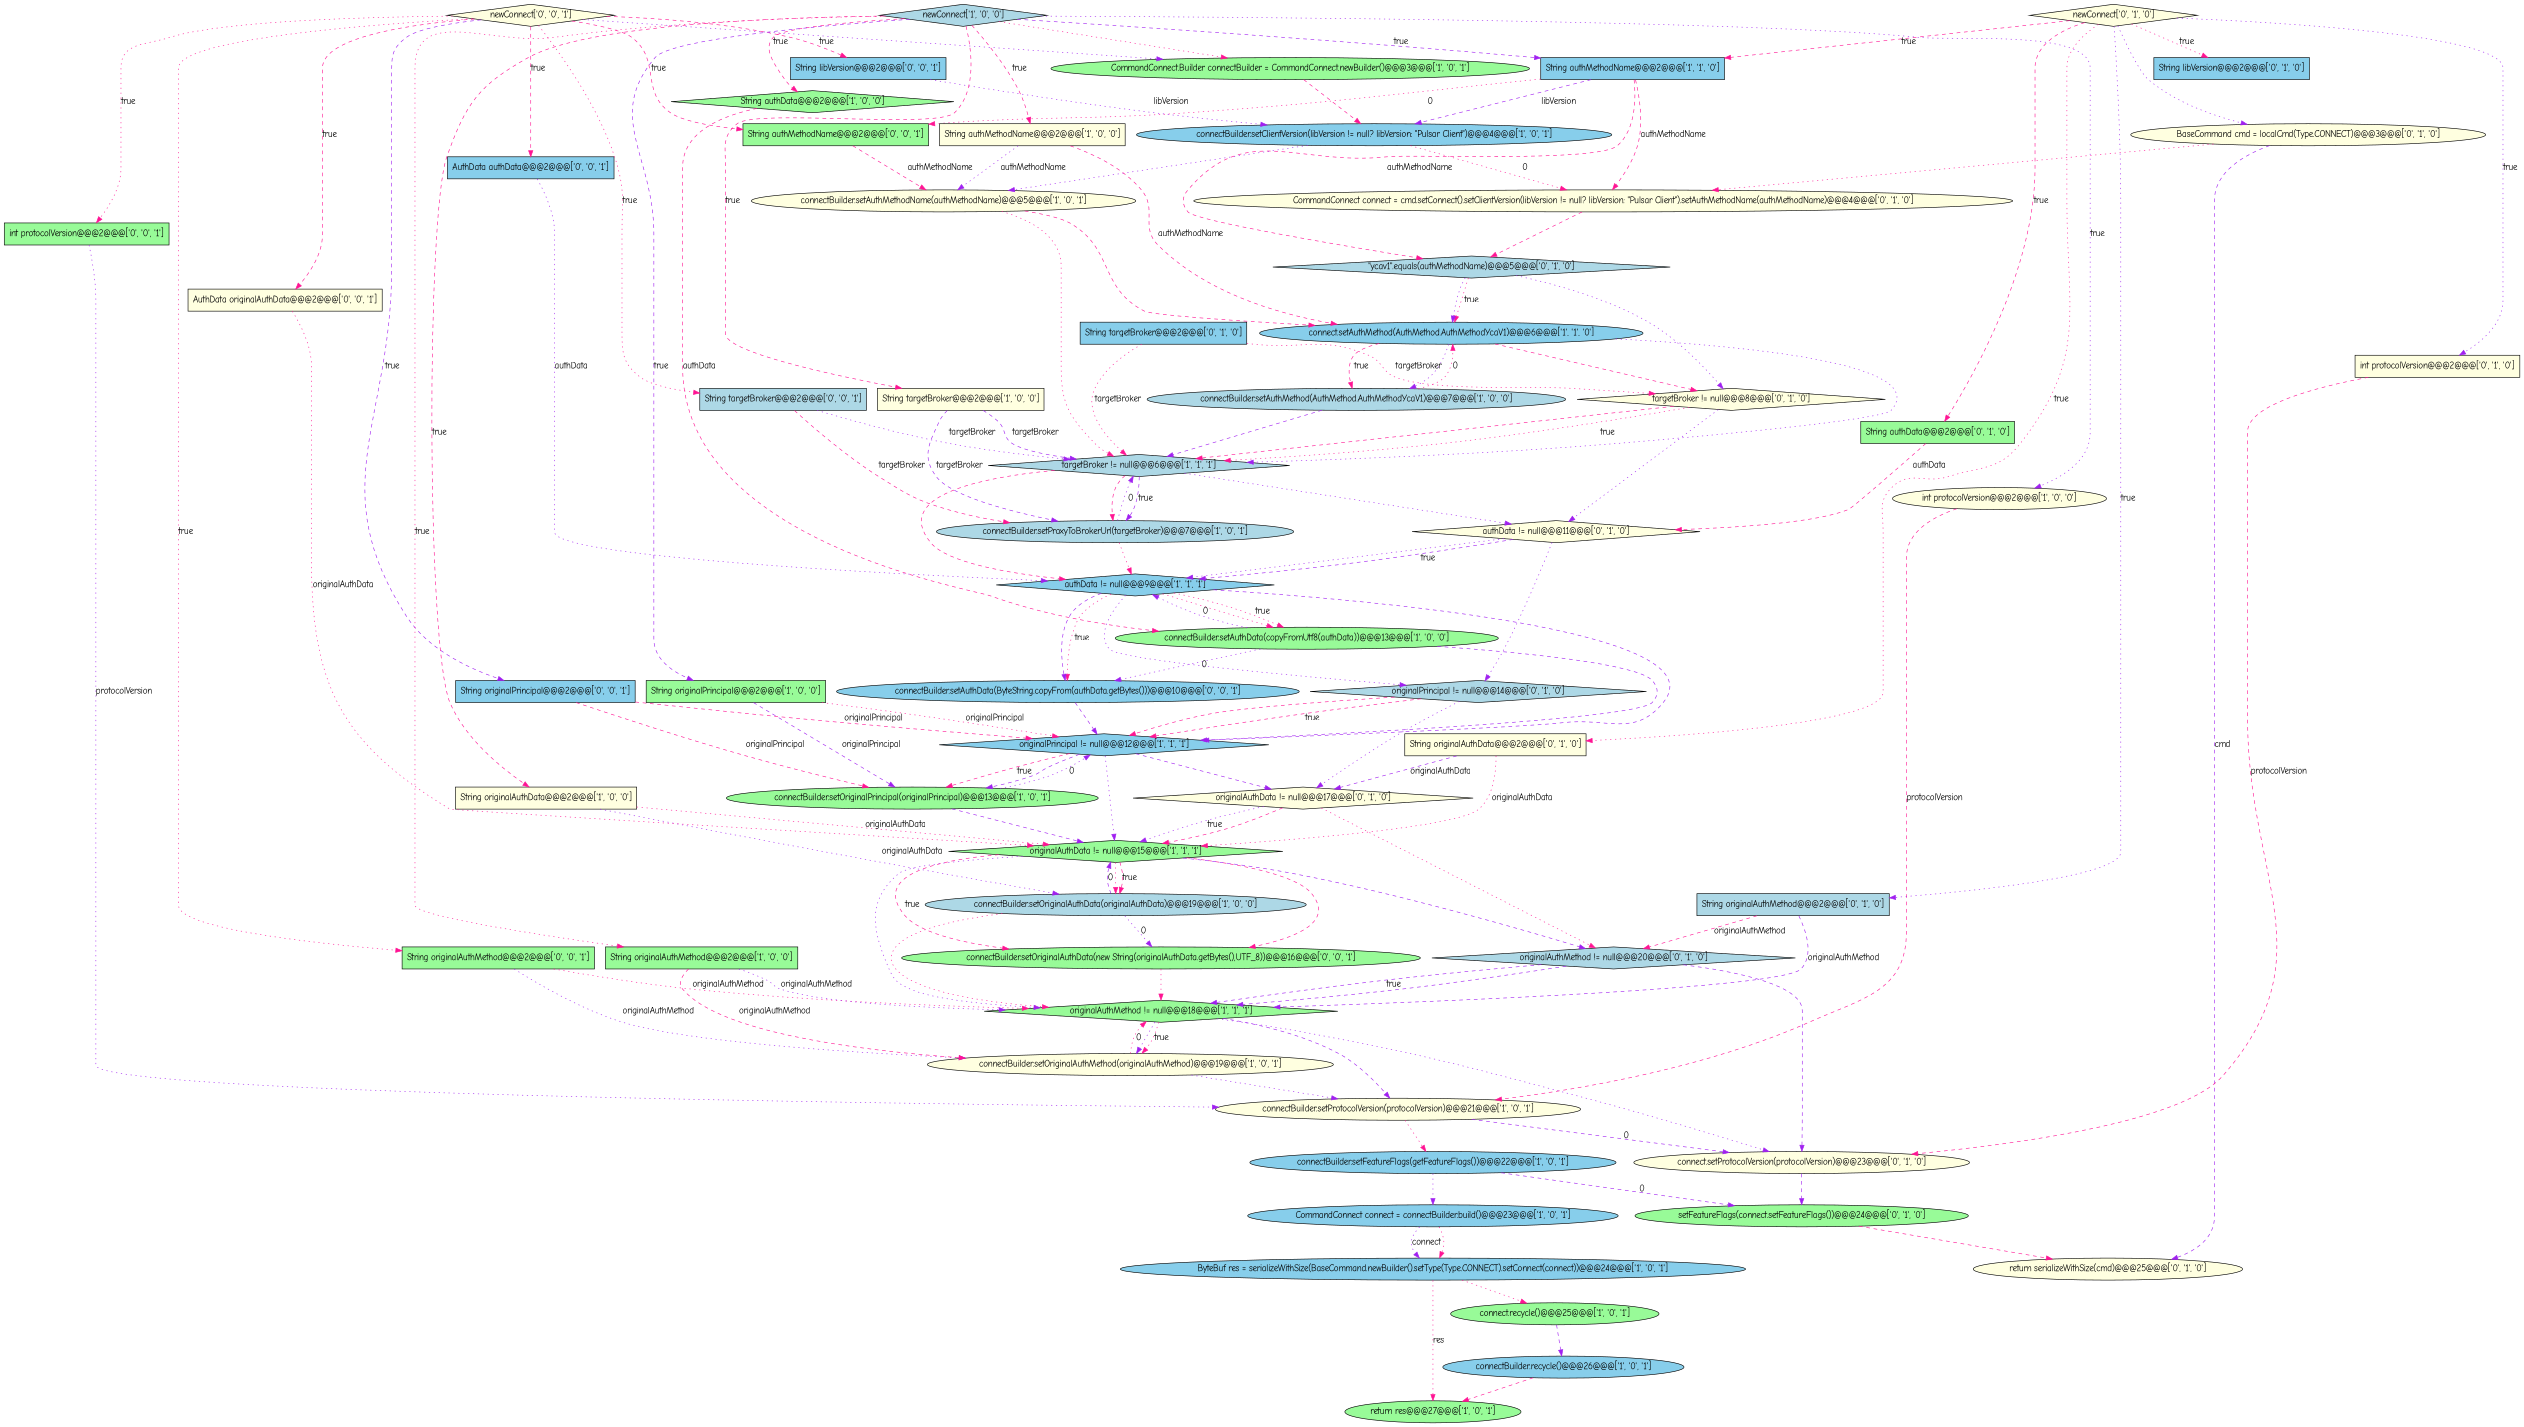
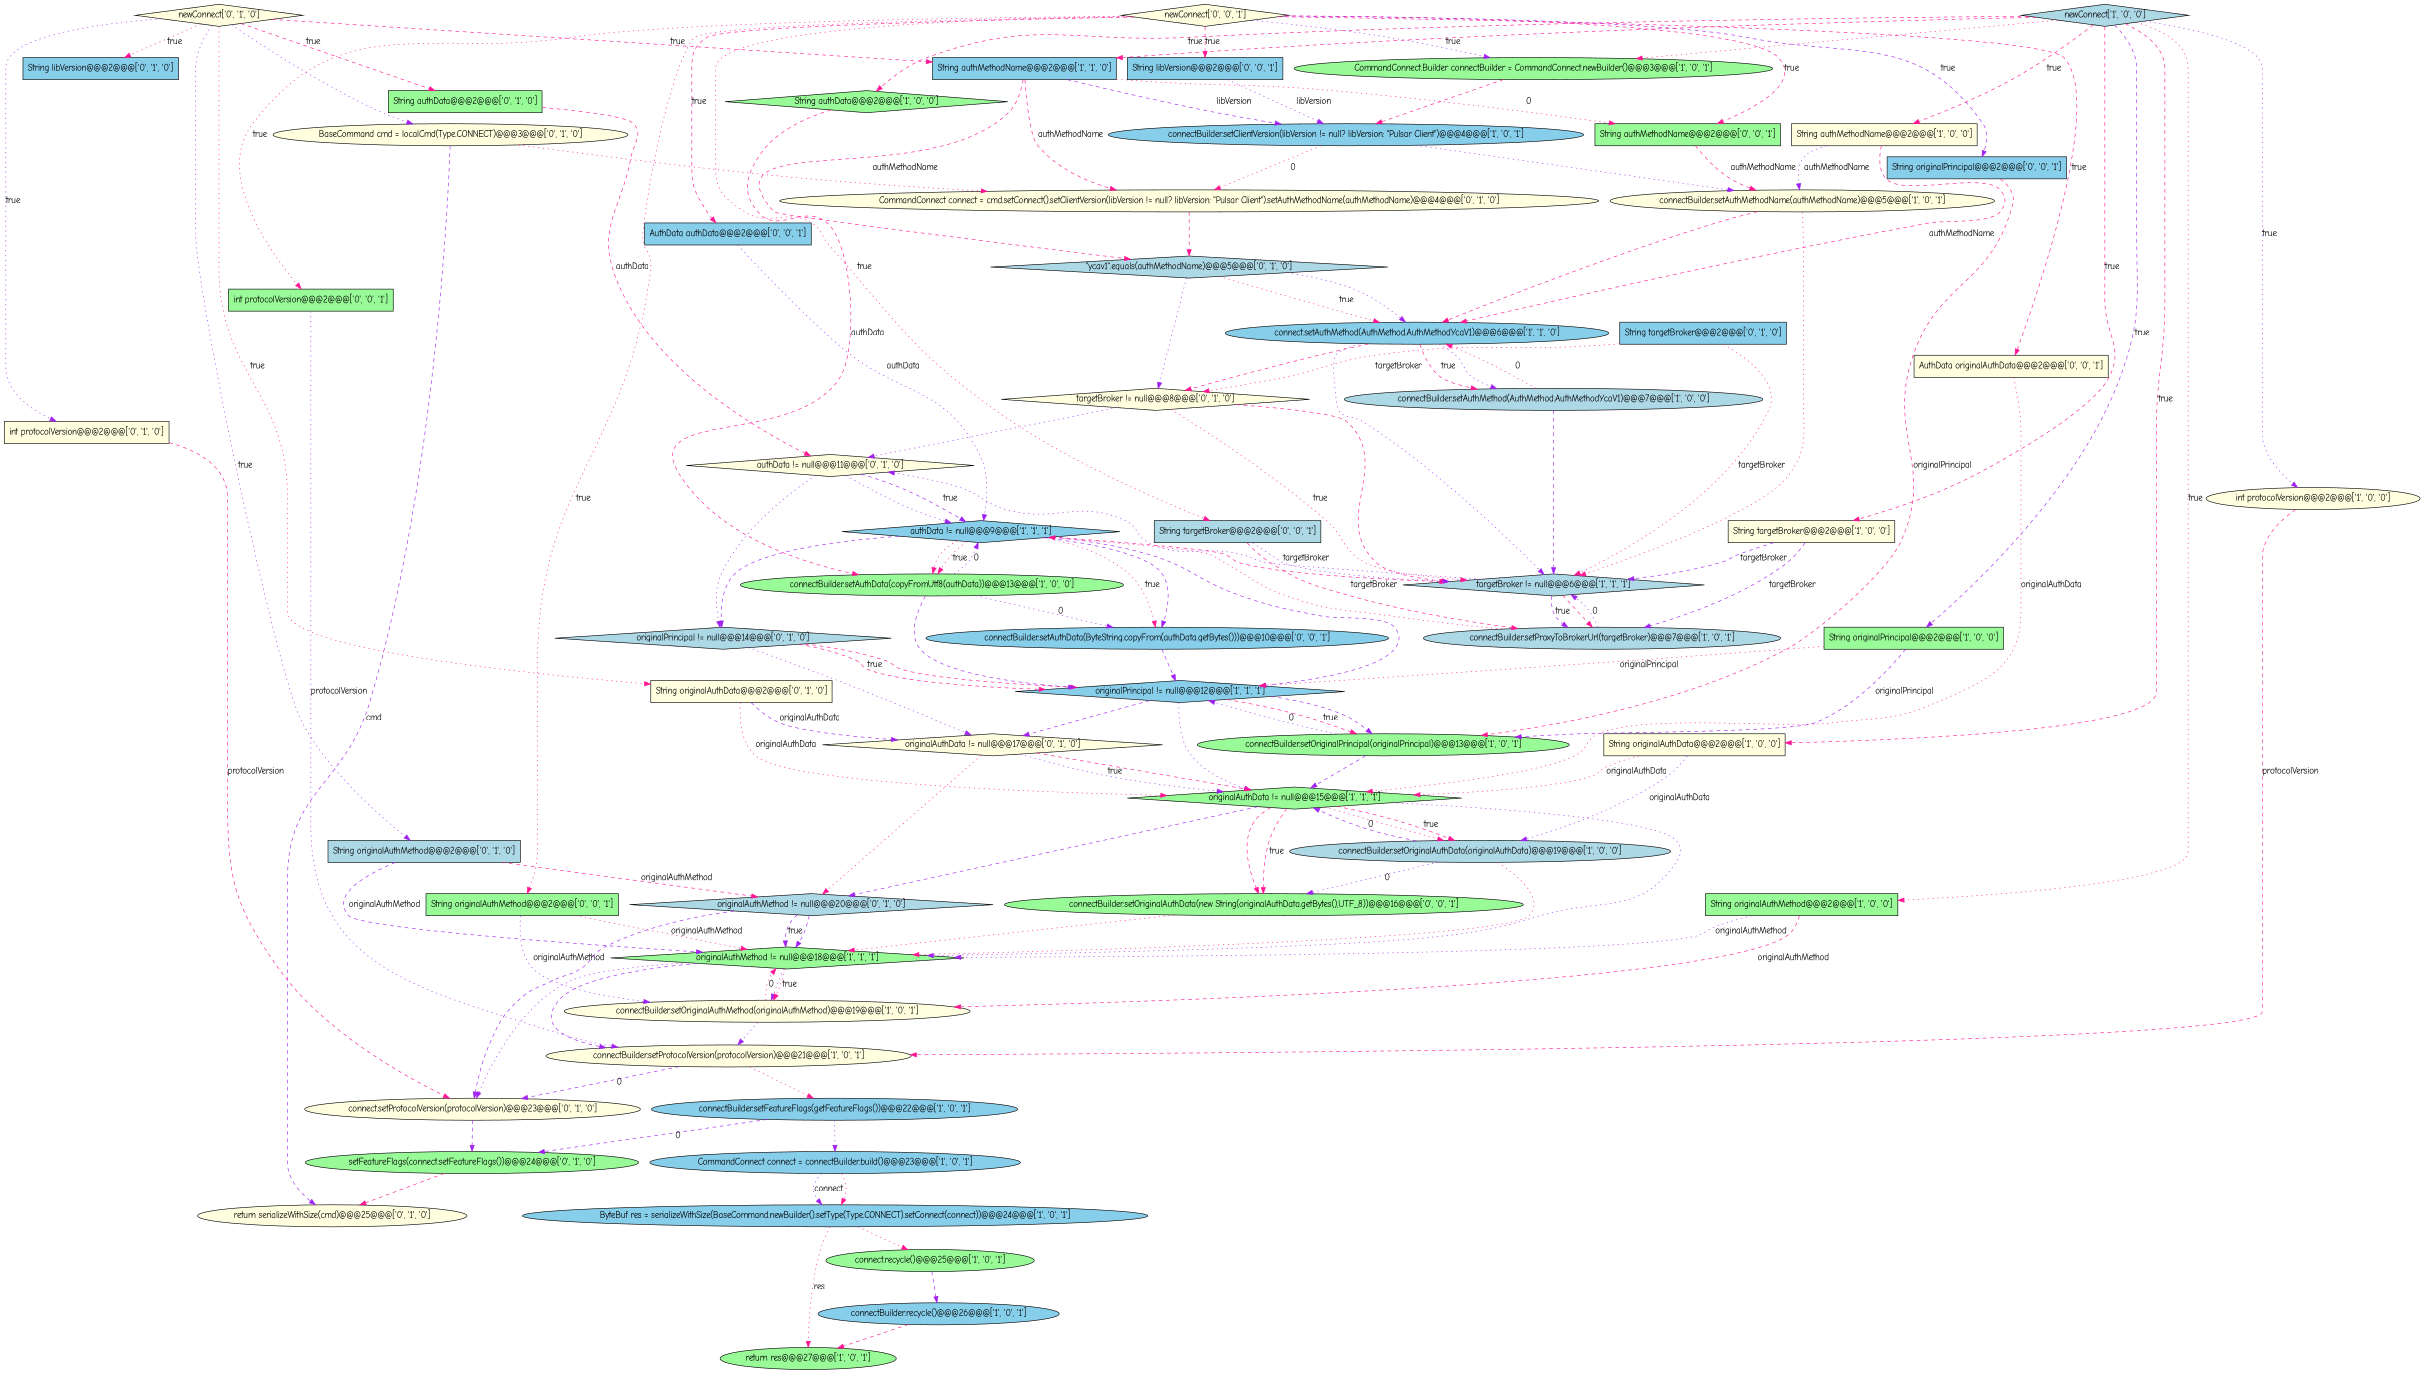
(1276, 37) -> (1579, 32)
(922, 526) -> (1244, 564)
(1223, 668) -> (795, 550)
(831, 721) -> none
